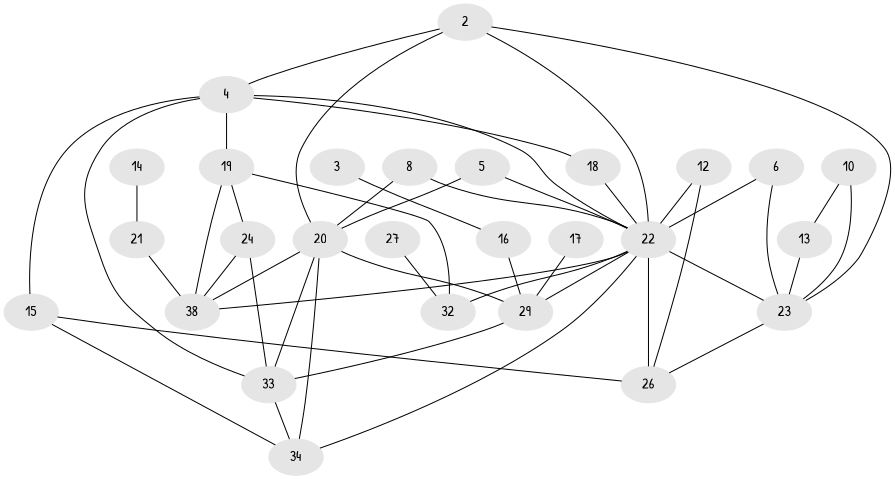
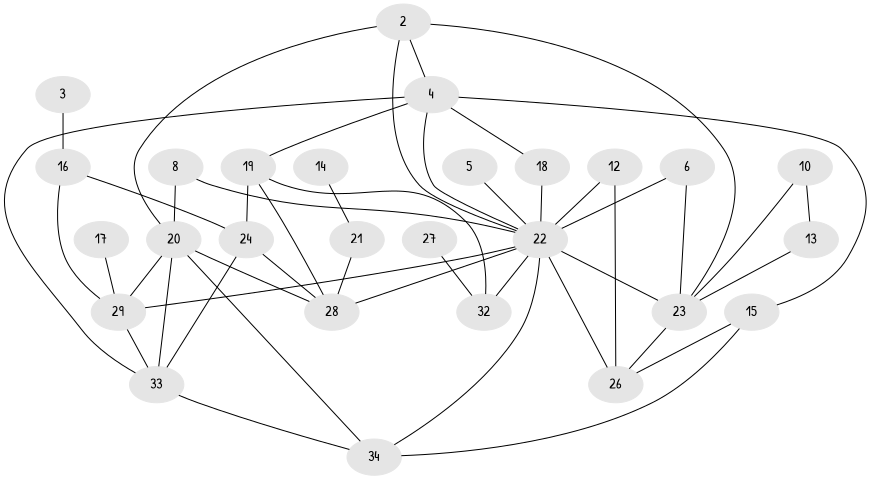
none -> (157, 201)
(398, 205) -> none
(192, 312) -> (332, 312)
